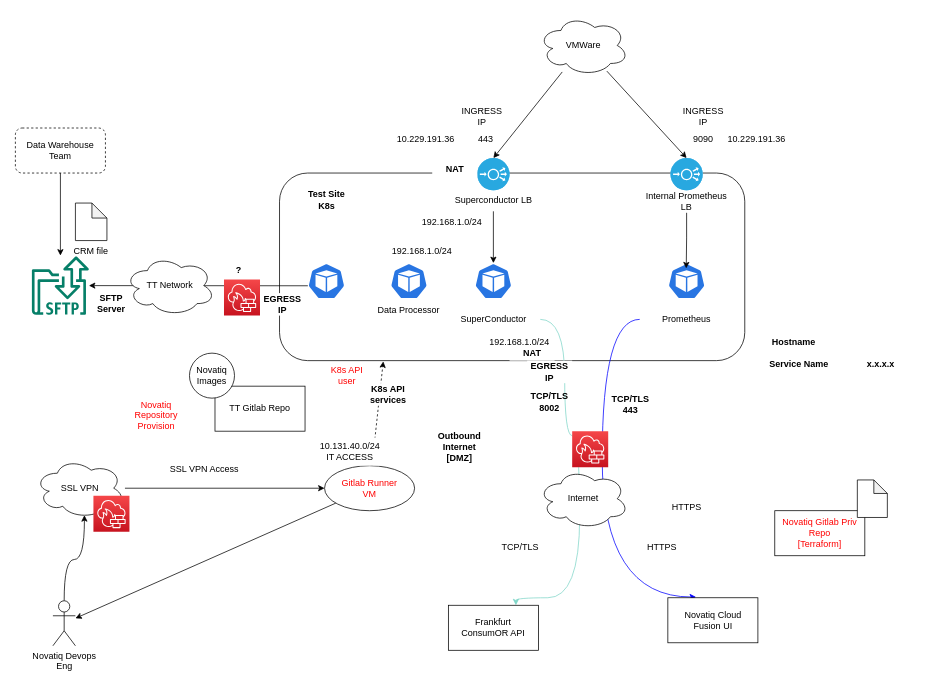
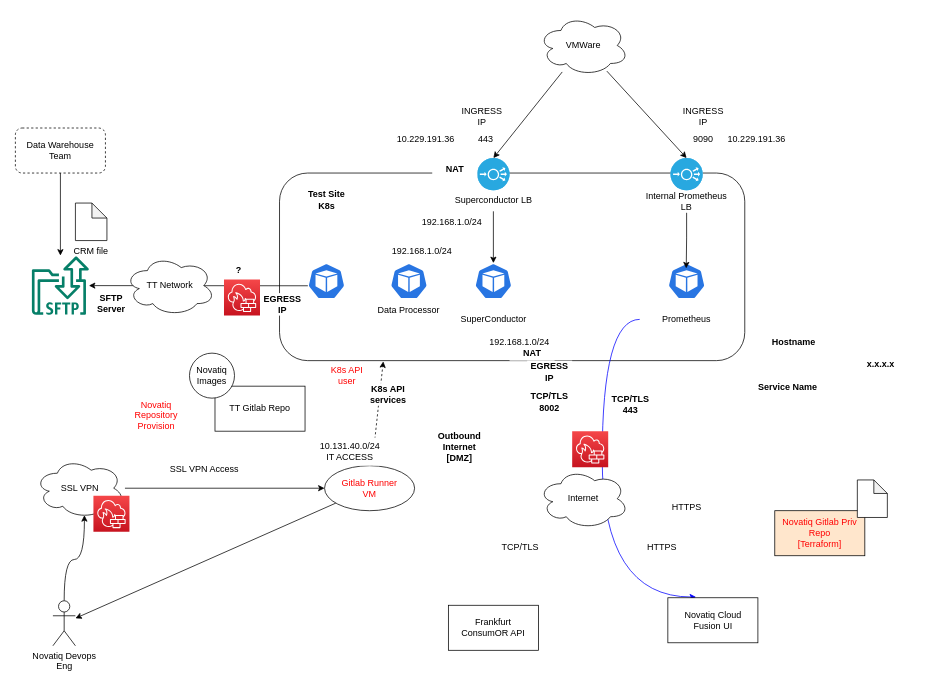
(798, 364) -> (787, 387)
(819, 533) -> (819, 533)
(570, 581) -> none
